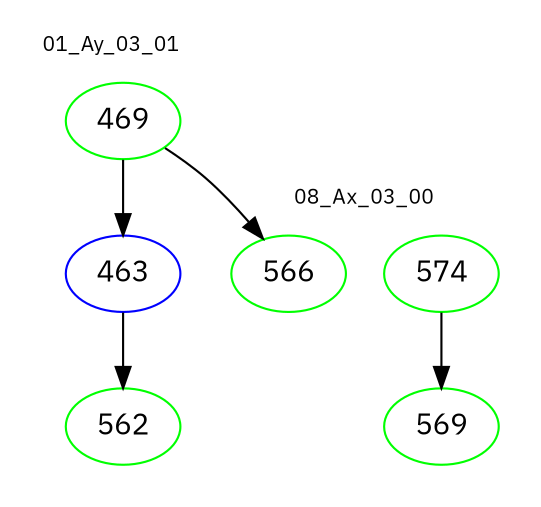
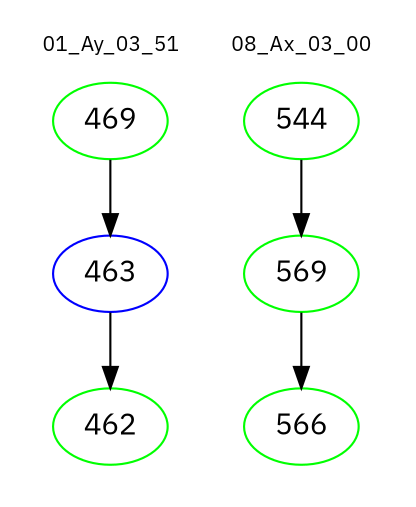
(111, 46) -> (111, 46)
(228, 199) -> (301, 340)
(441, 274) -> (301, 121)
(123, 427) -> (110, 427)
